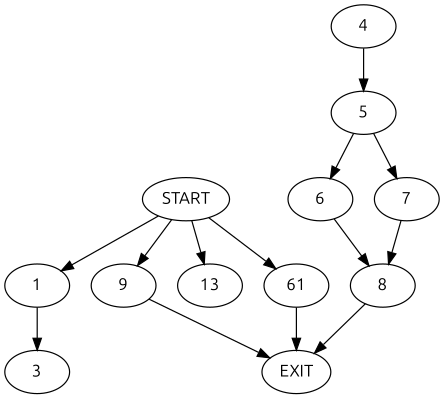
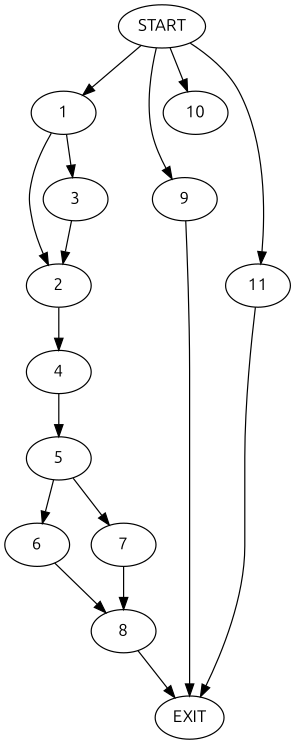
none -> (59, 286)
(210, 286) -> (196, 113)
(296, 286) -> (258, 286)
